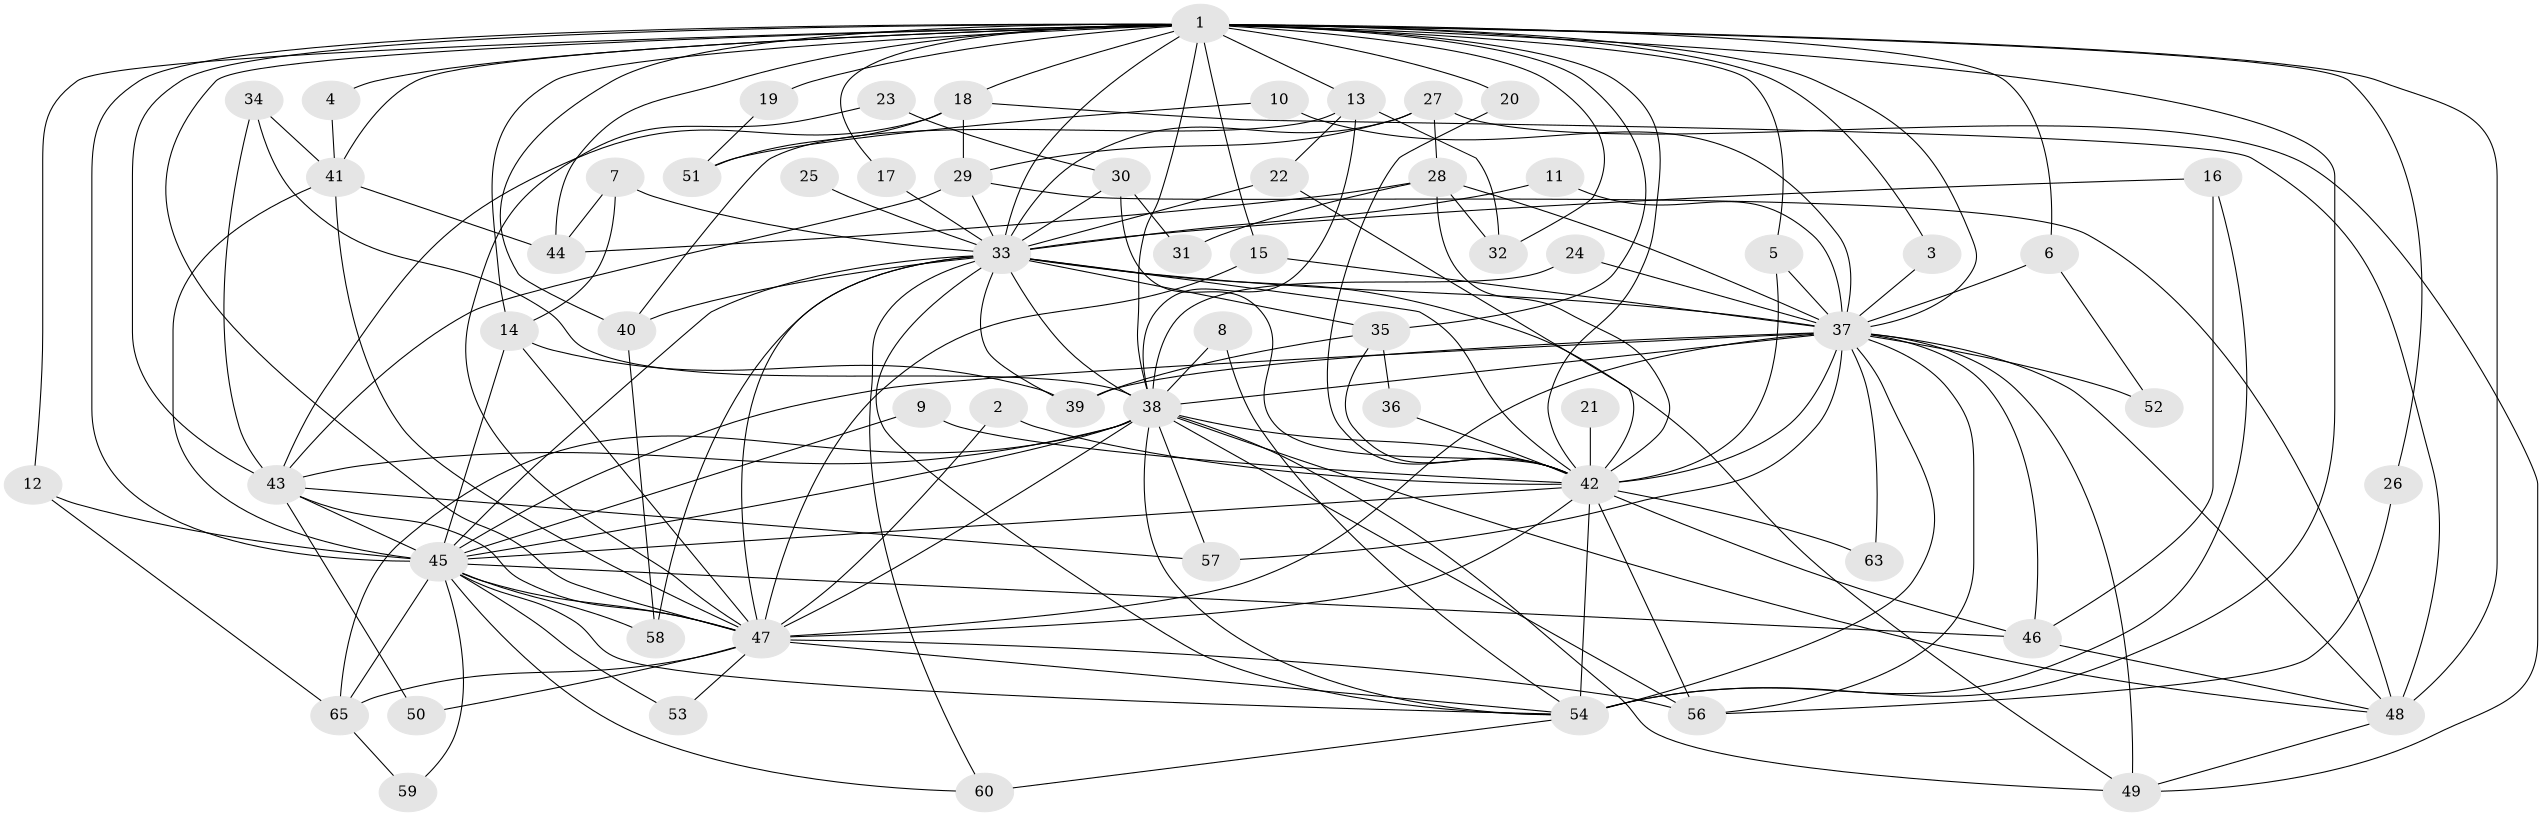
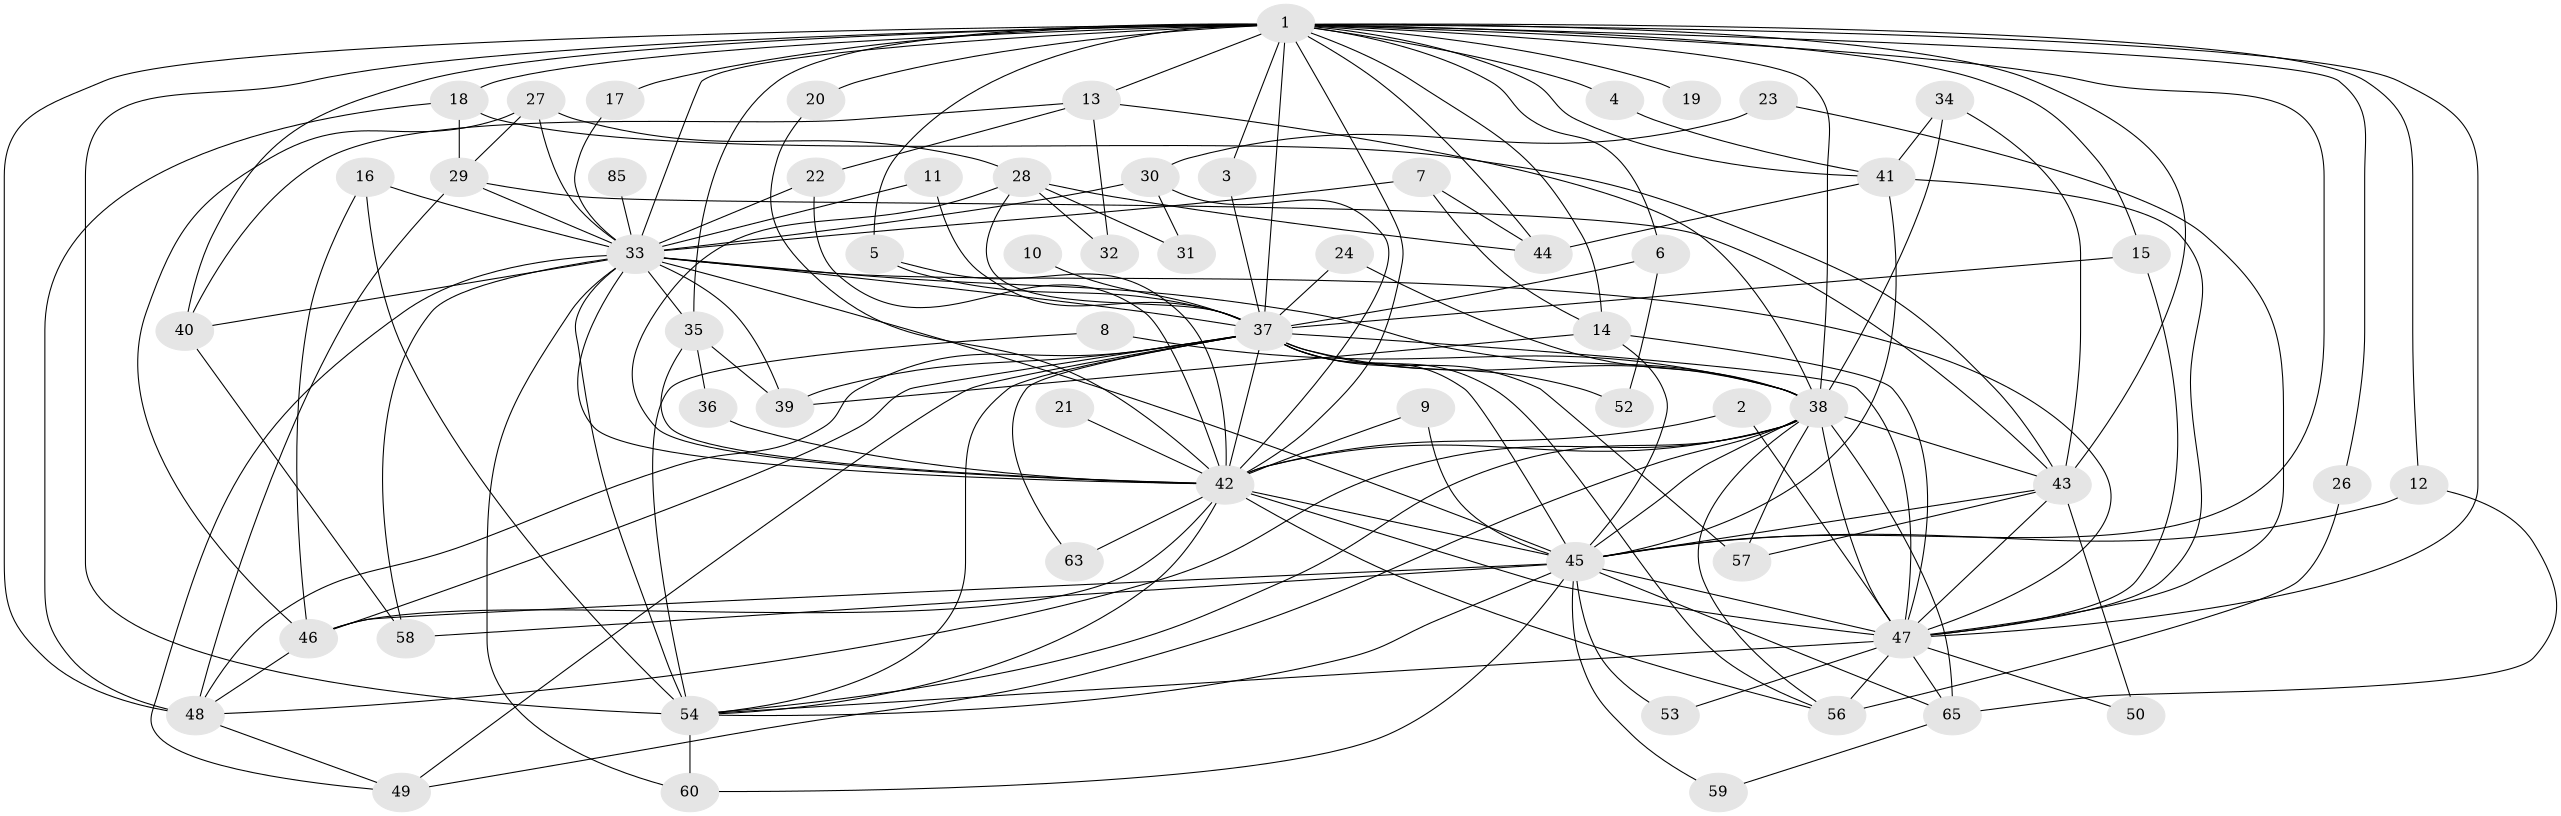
(1502, 62) -> none
(692, 177) -> none
(810, 177) -> (617, 177)
(2356, 205) -> (163, 268)
